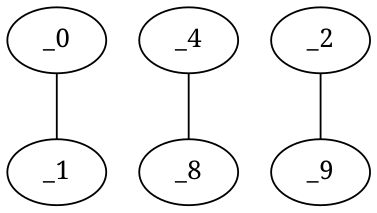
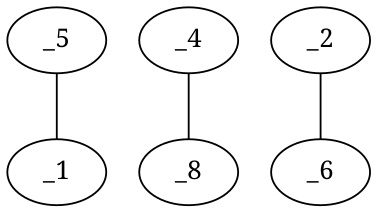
(57, 40) -> (57, 40)
(321, 172) -> (321, 172)
